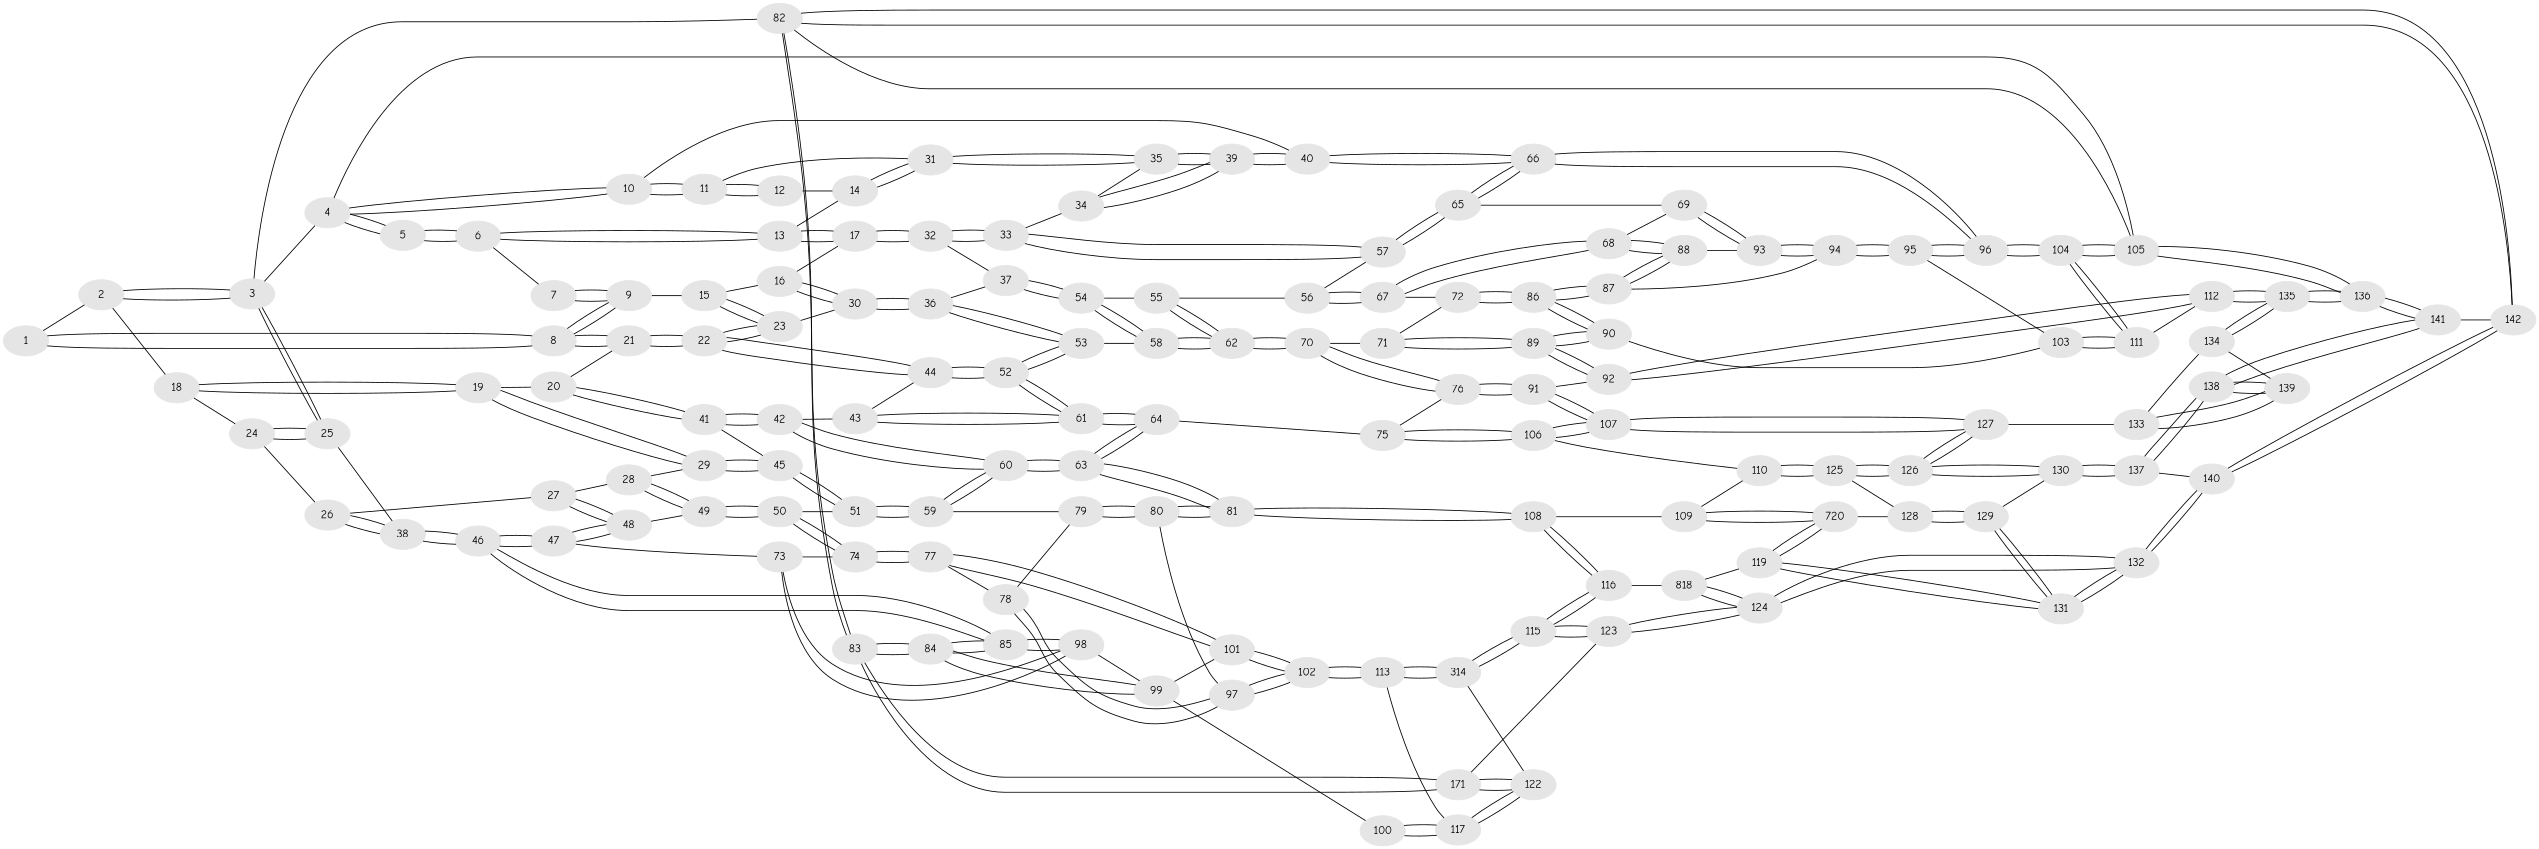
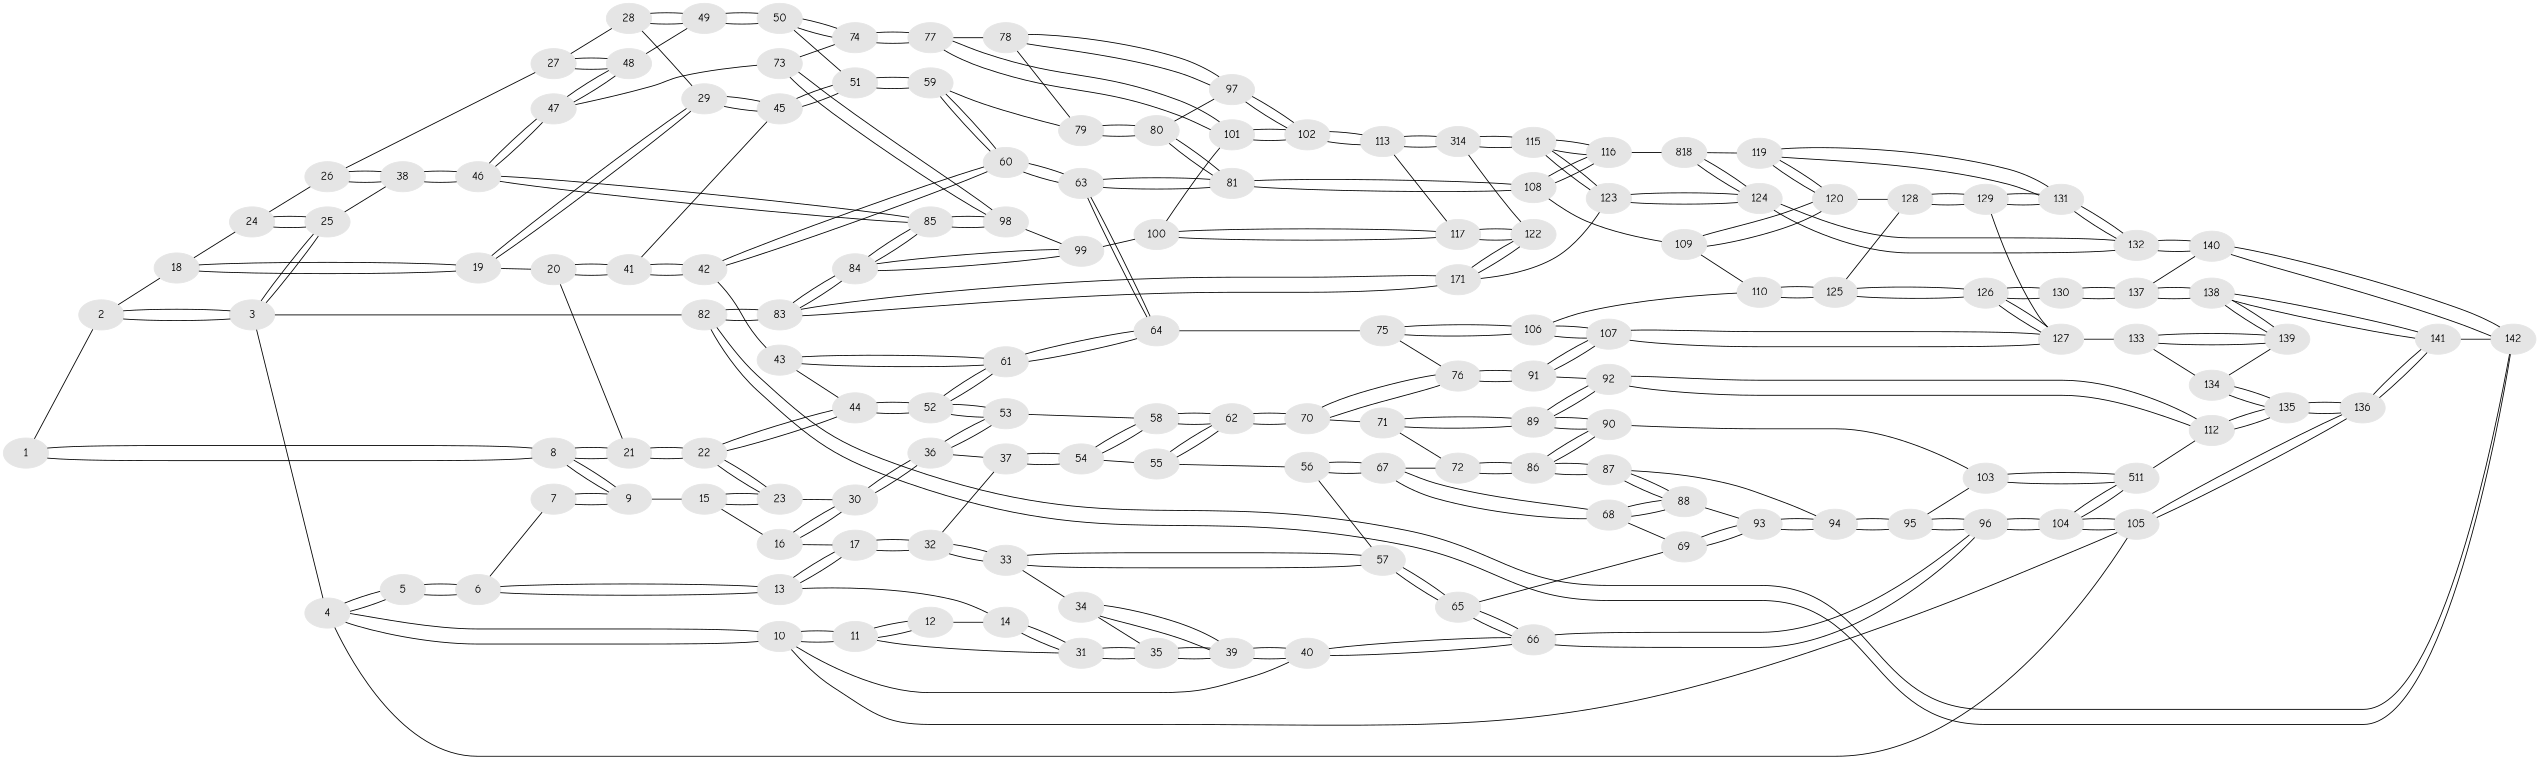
(1492, 89) -> (1458, 723)
(2136, 343) -> (2136, 478)
(2024, 494) -> (2015, 273)
(1835, 517) -> (1835, 199)
(1194, 670) -> (1184, 195)
